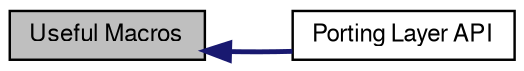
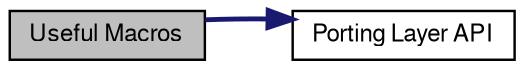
(261, 52) -> (237, 19)
